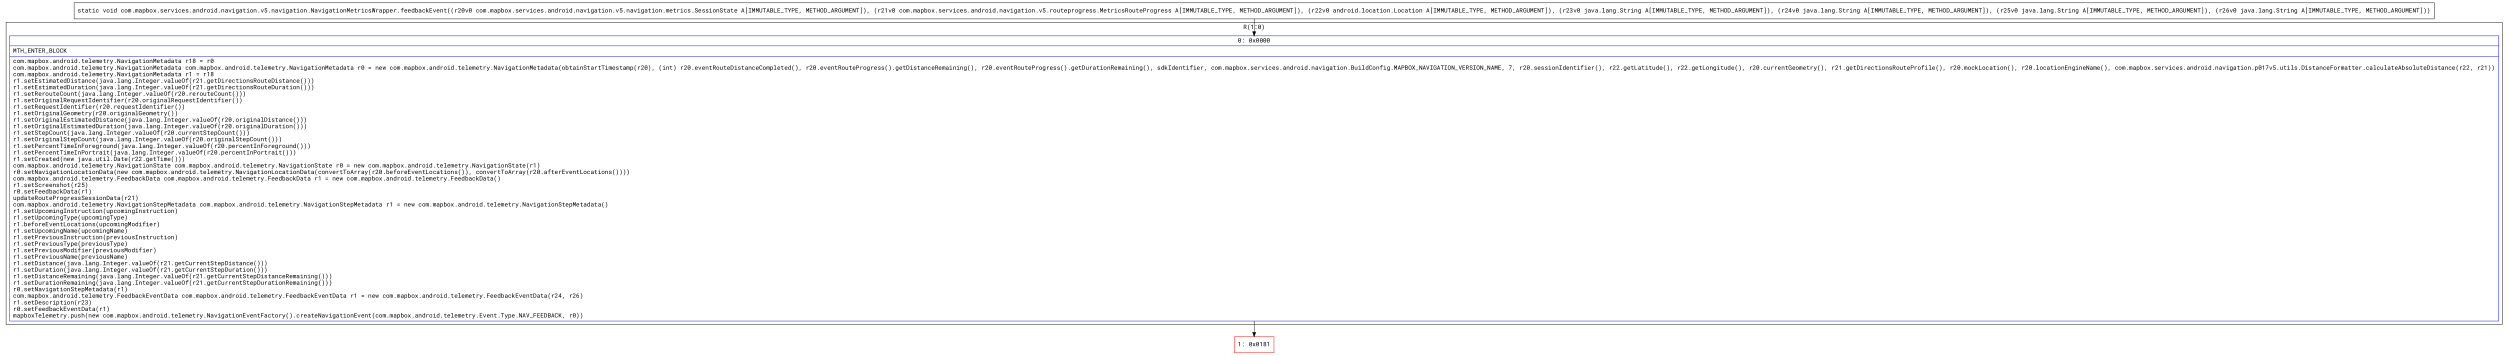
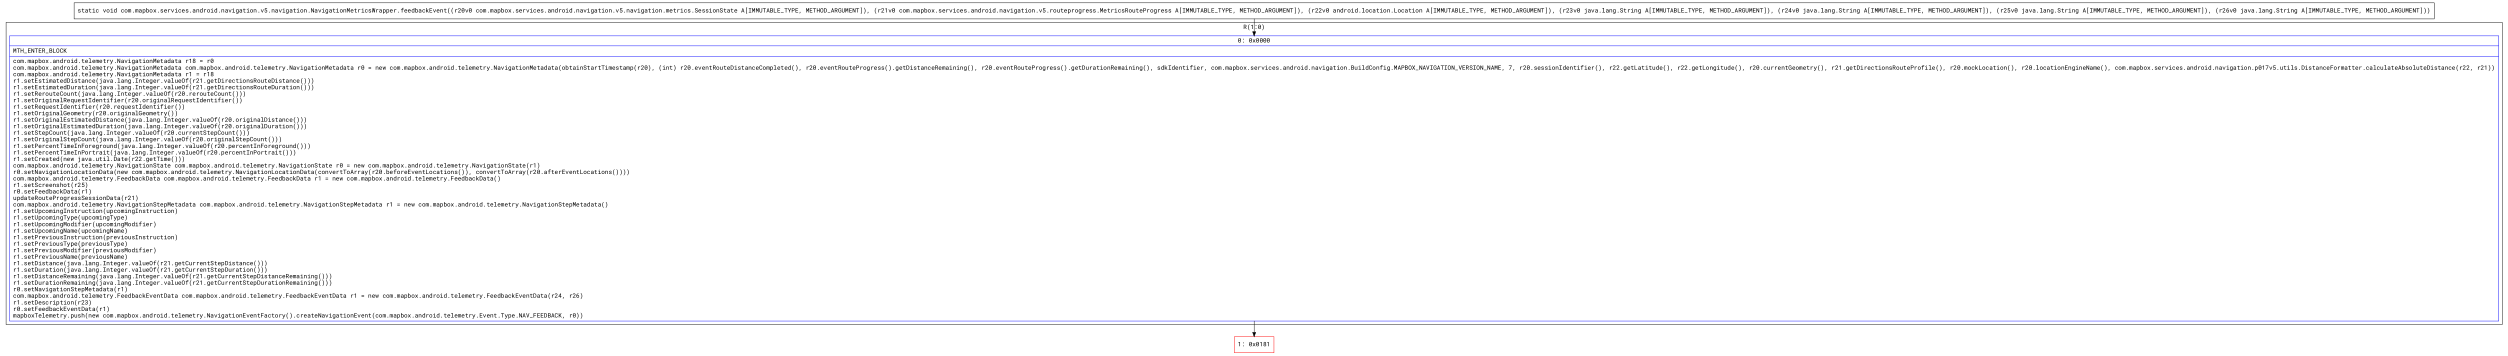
(87, 224) -> (85, 224)
